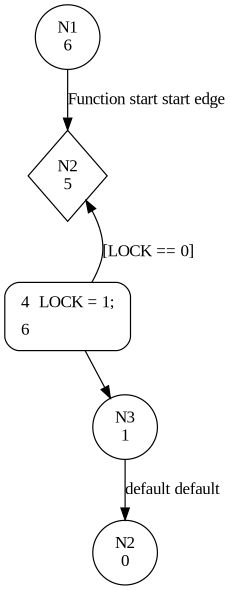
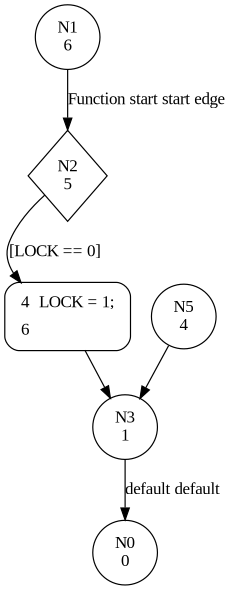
(103, 247) -> (15, 230)
none -> (184, 317)
(125, 553) -> (125, 553)
